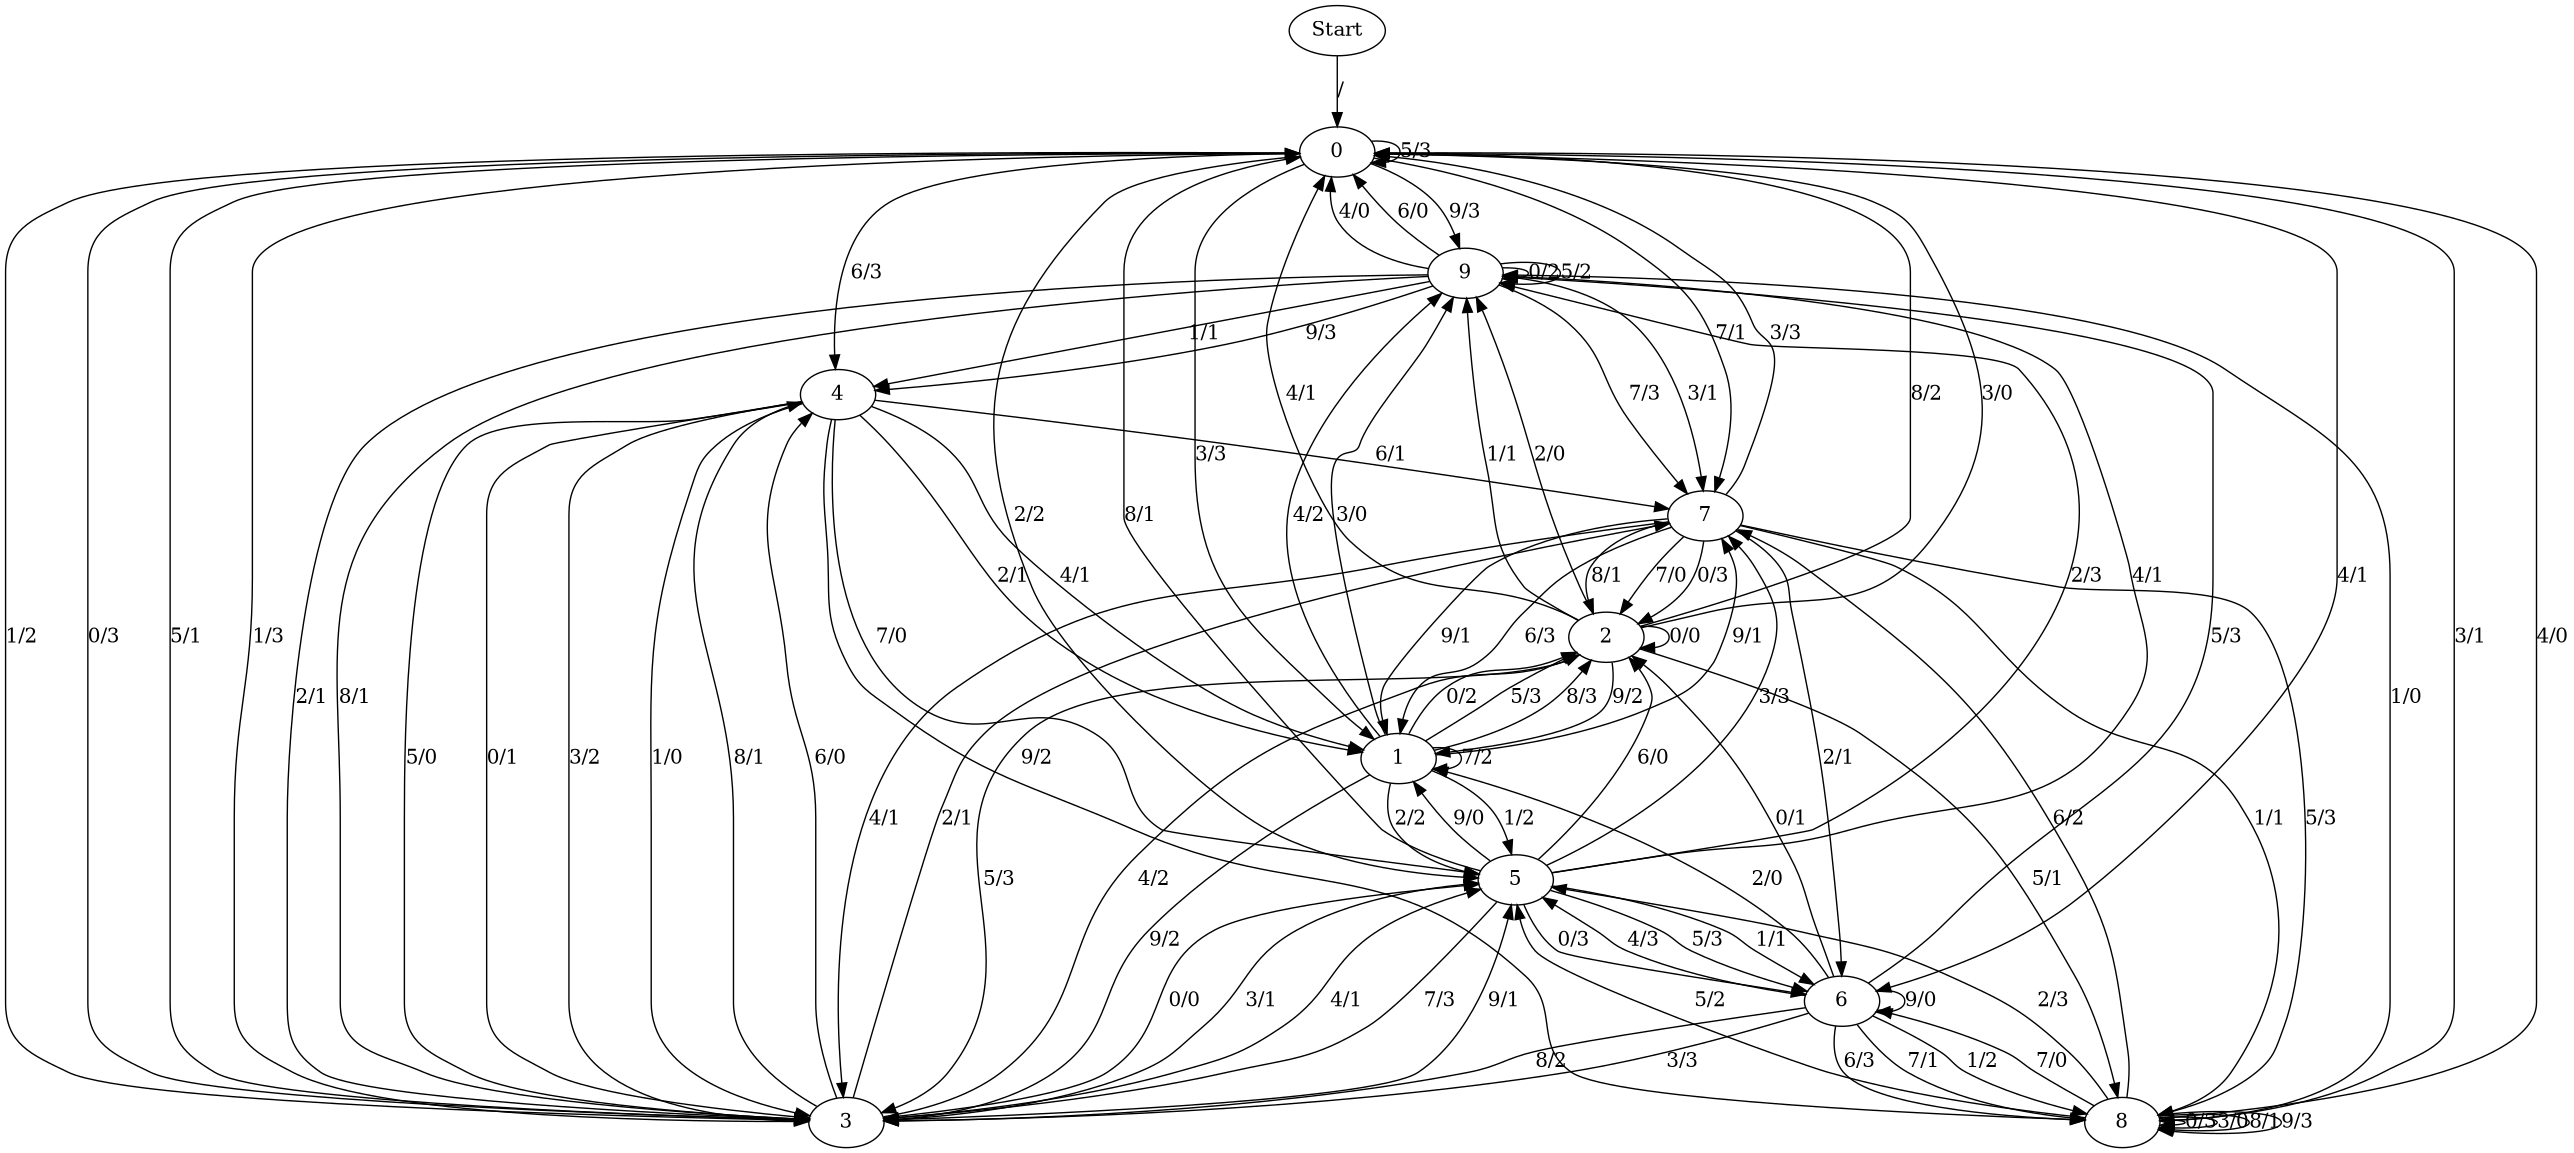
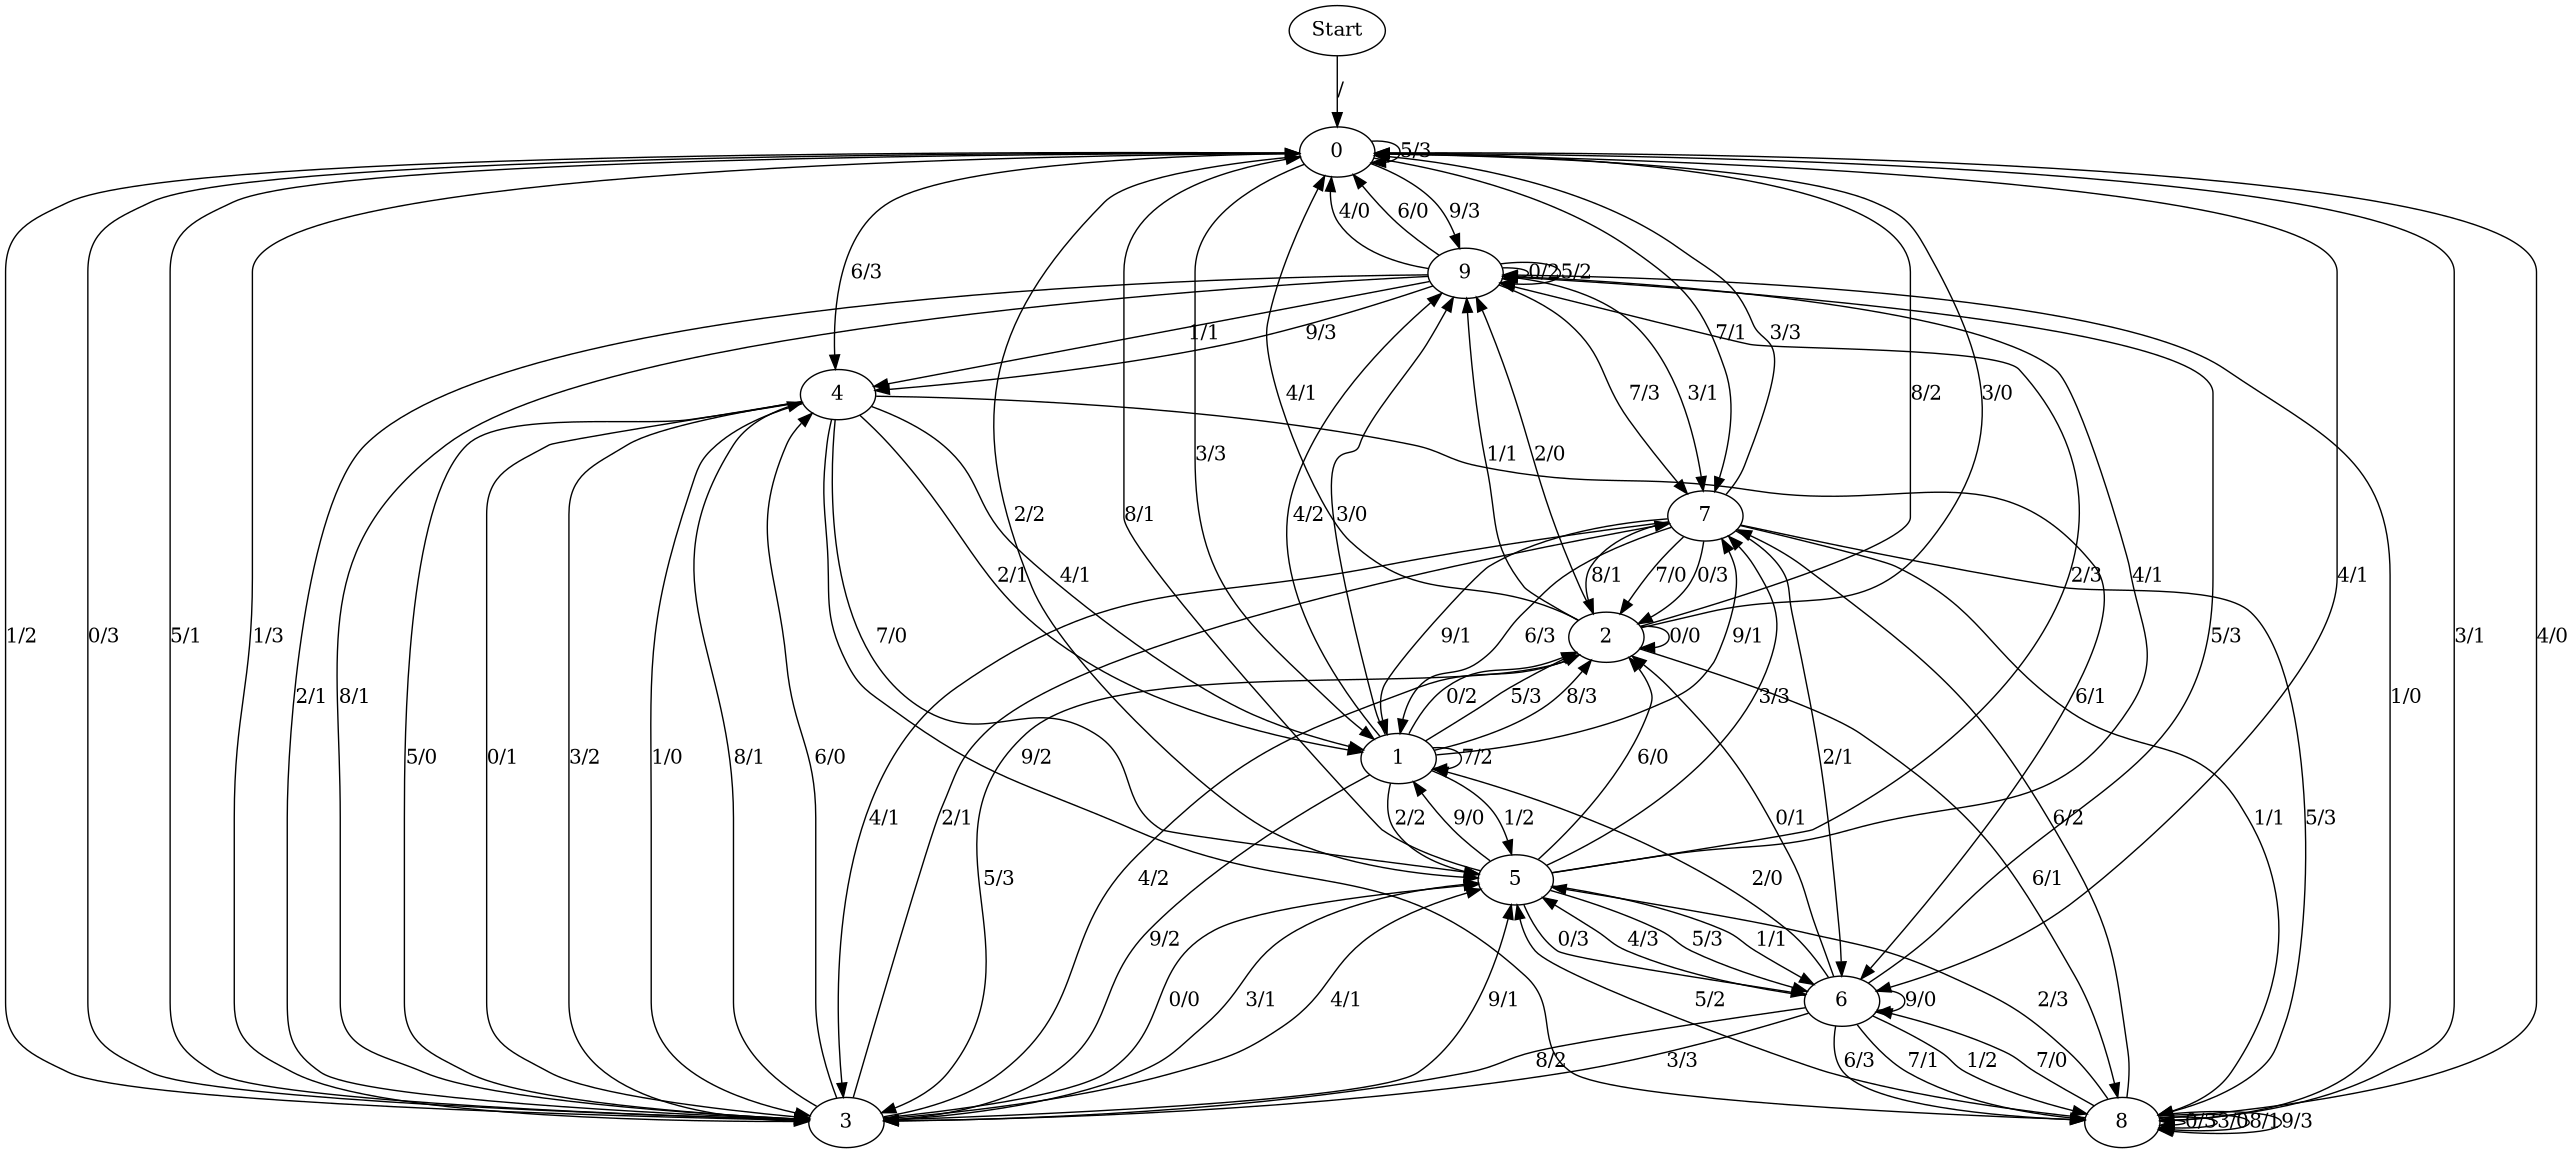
(1265, 449) -> (1689, 483)
(1587, 720) -> none
(2048, 880) -> (2048, 880)
(1225, 1073) -> none
